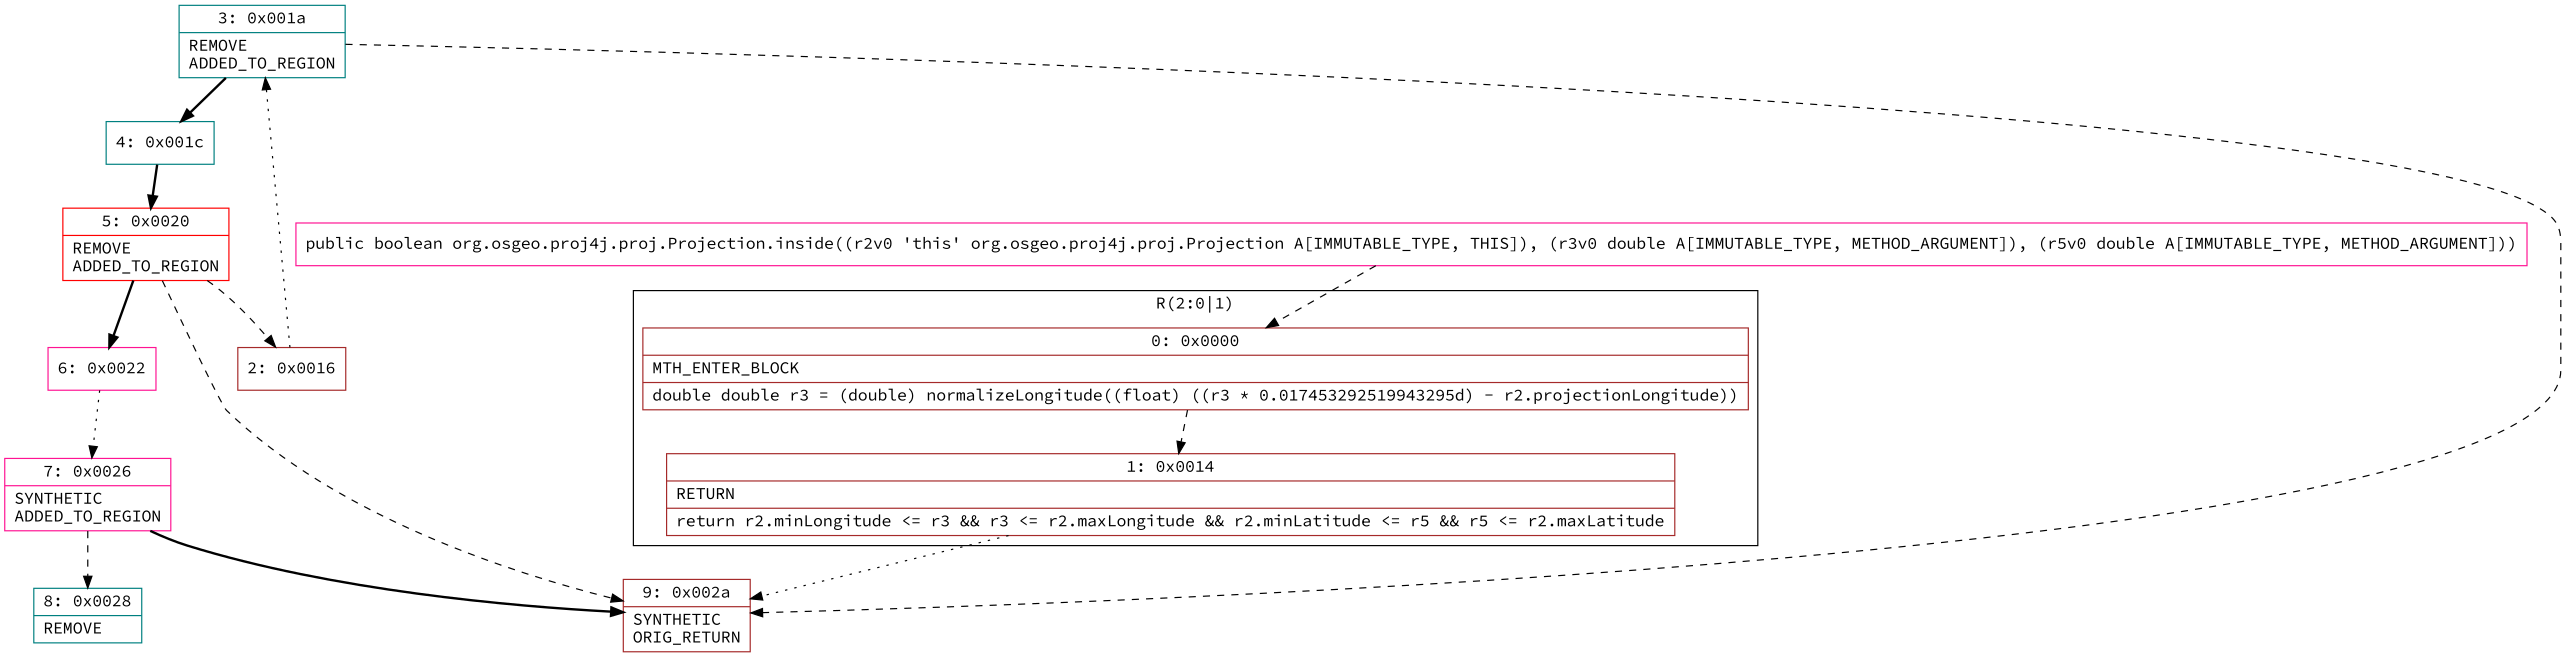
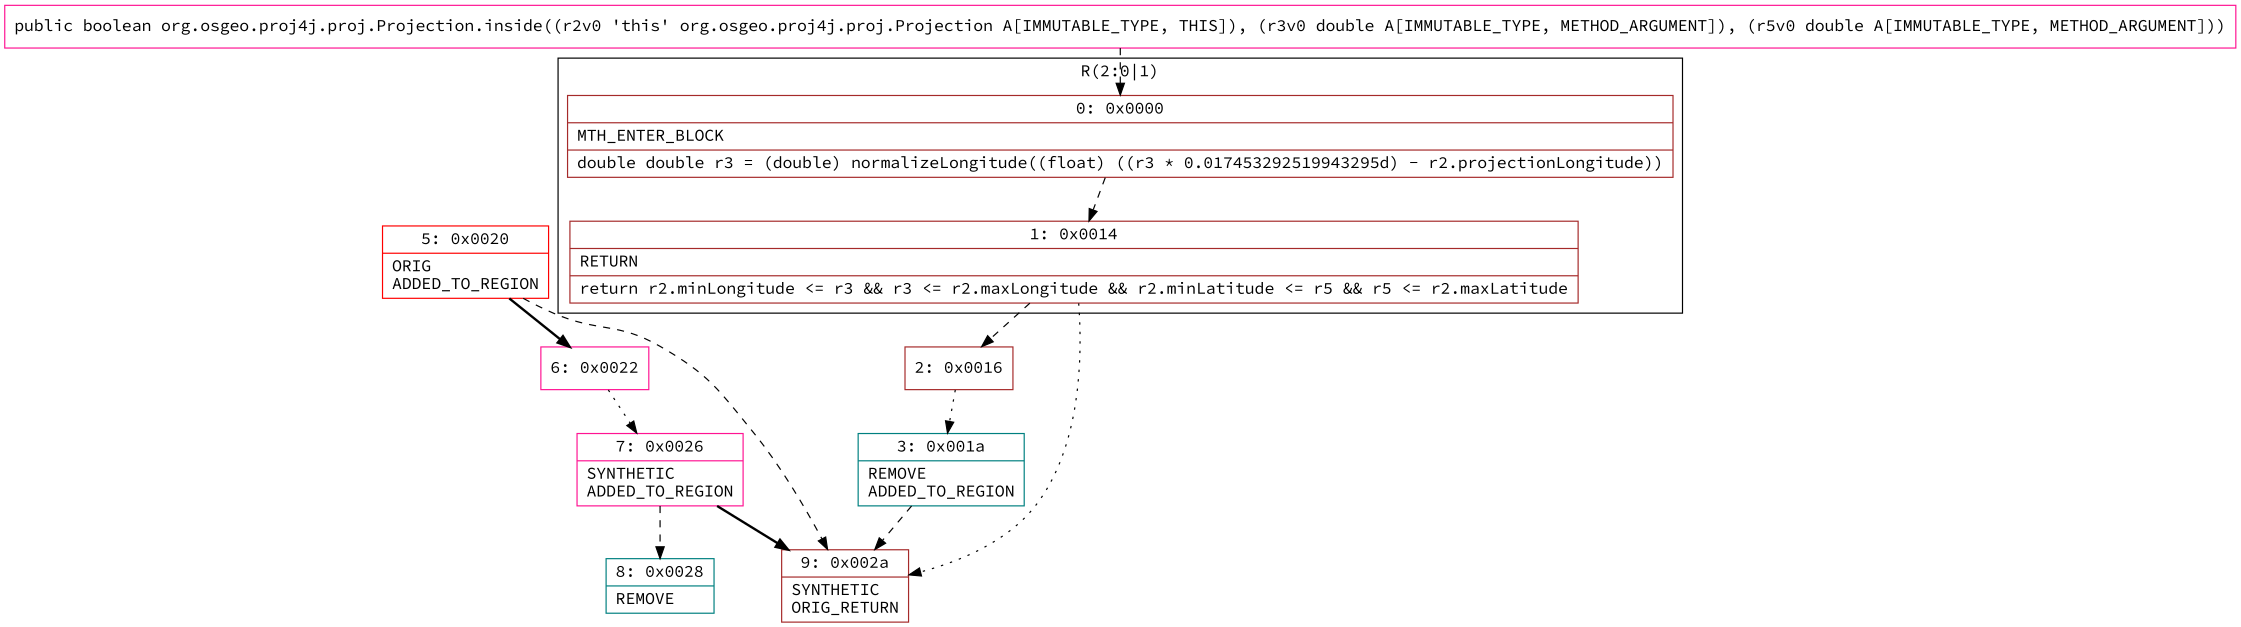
(160, 143) -> none
(102, 248) -> (412, 266)
(239, 307) -> (1010, 321)
